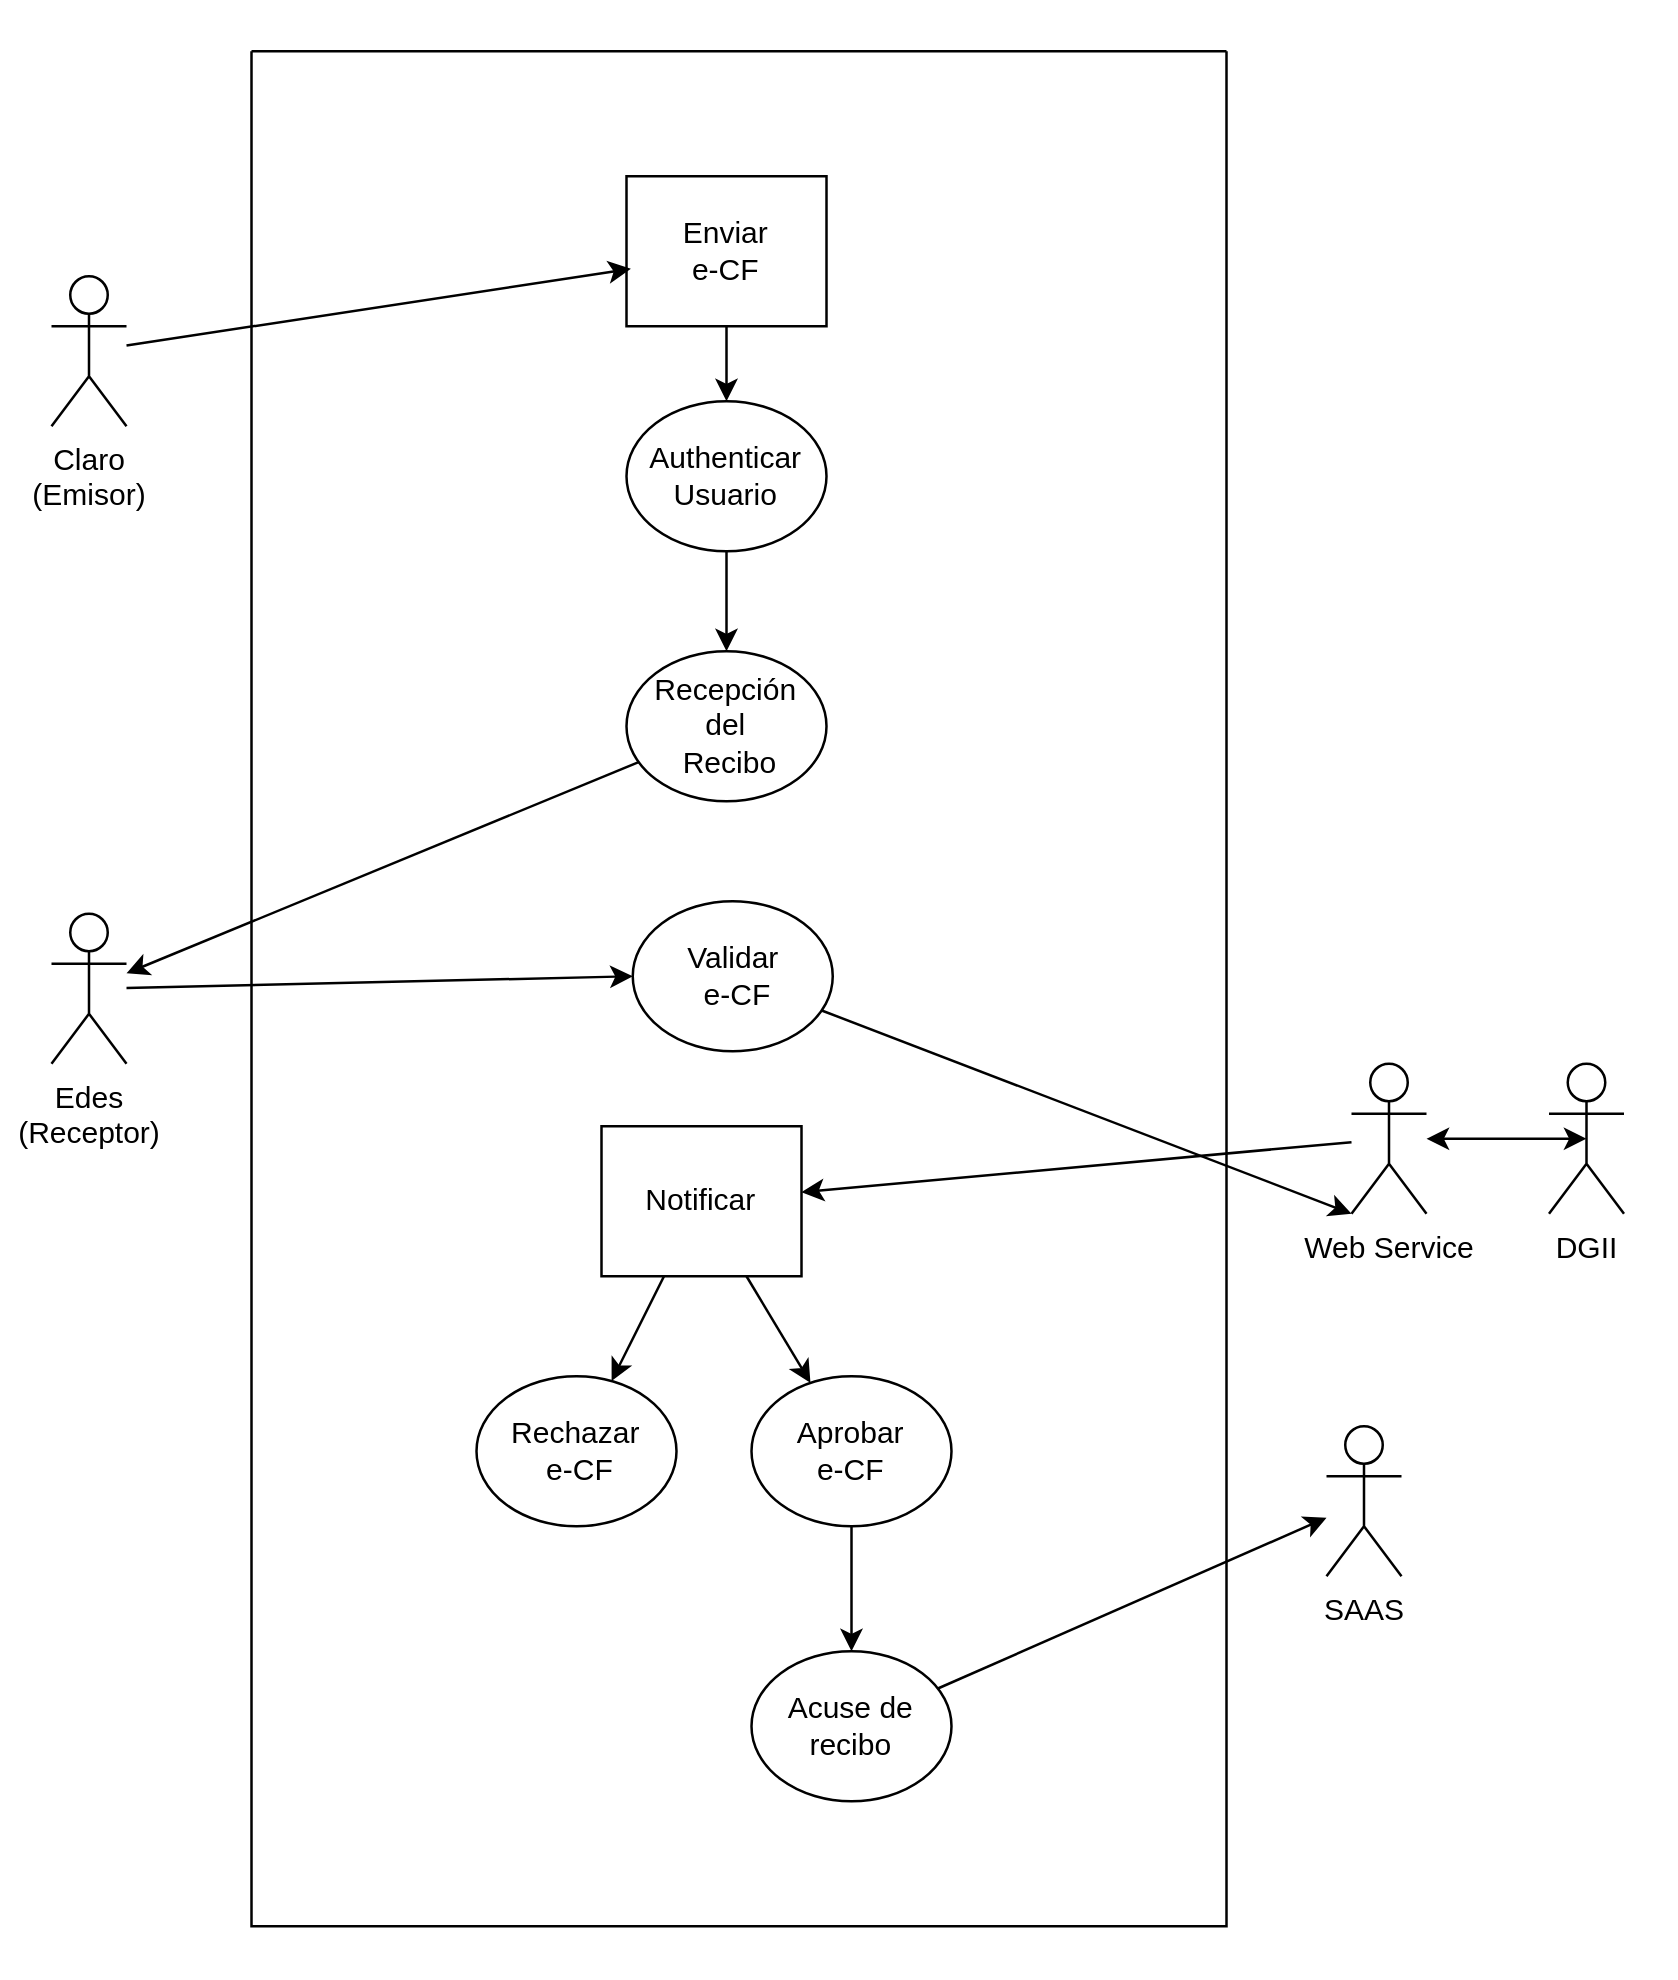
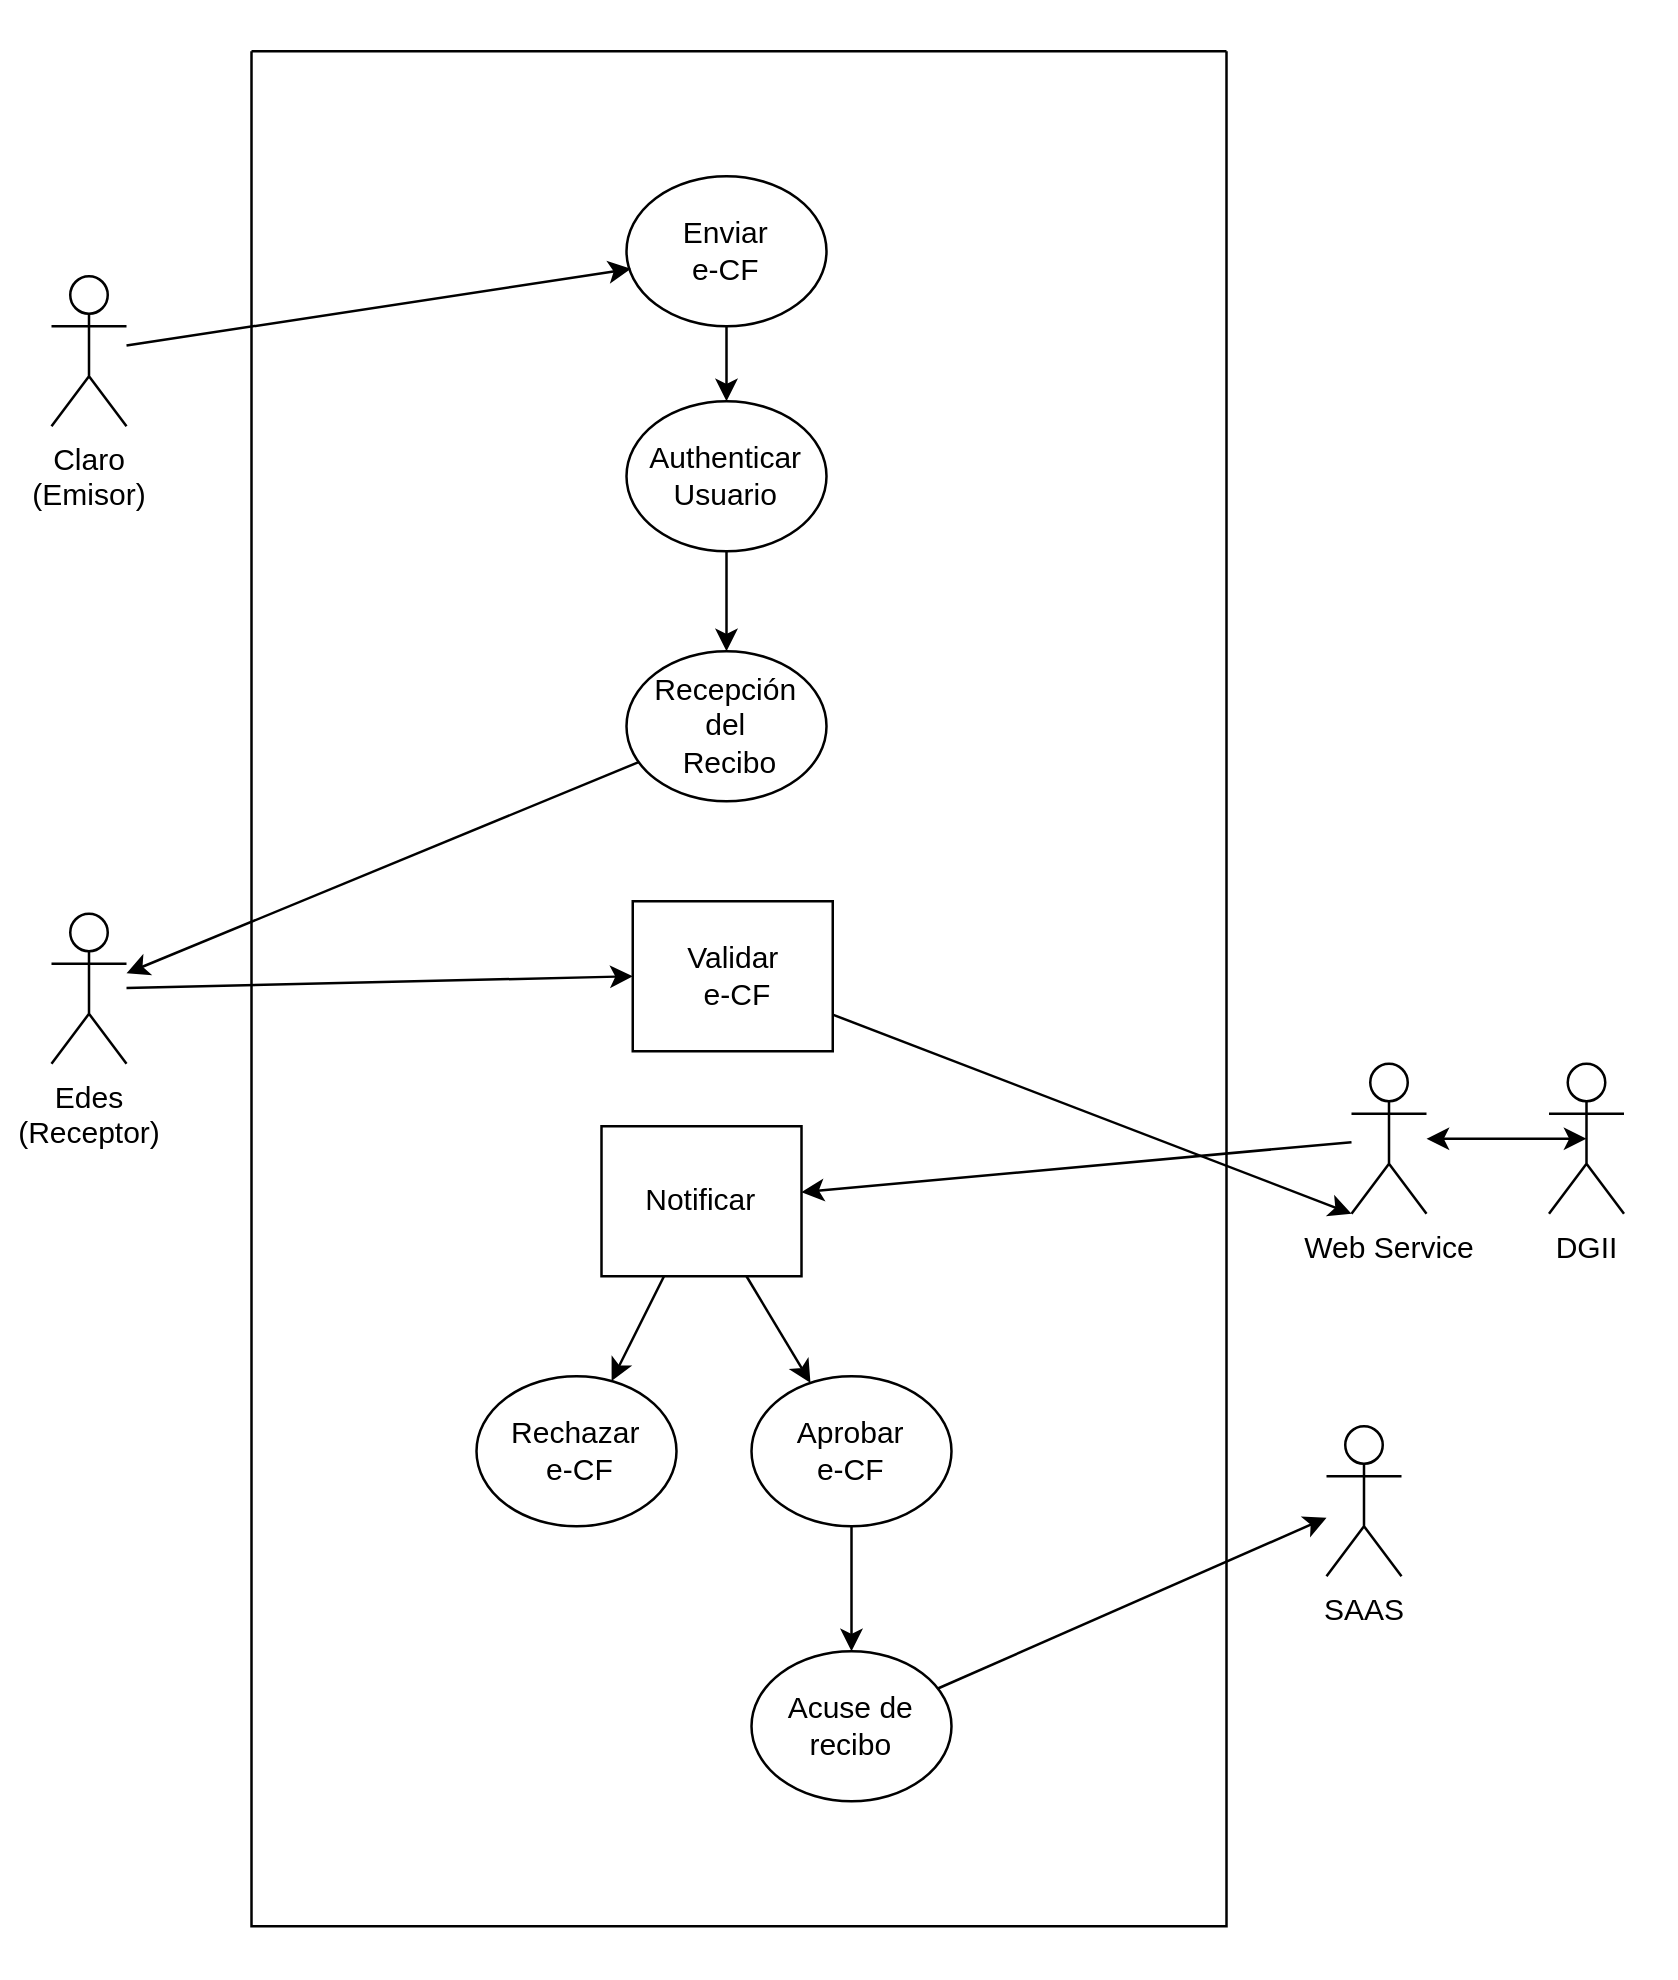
(726, 251) -> (726, 251)
(733, 976) -> (733, 976)
